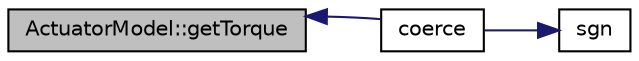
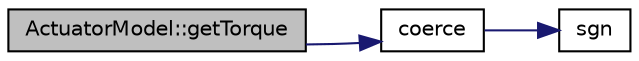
(354, 18) -> (333, 44)
